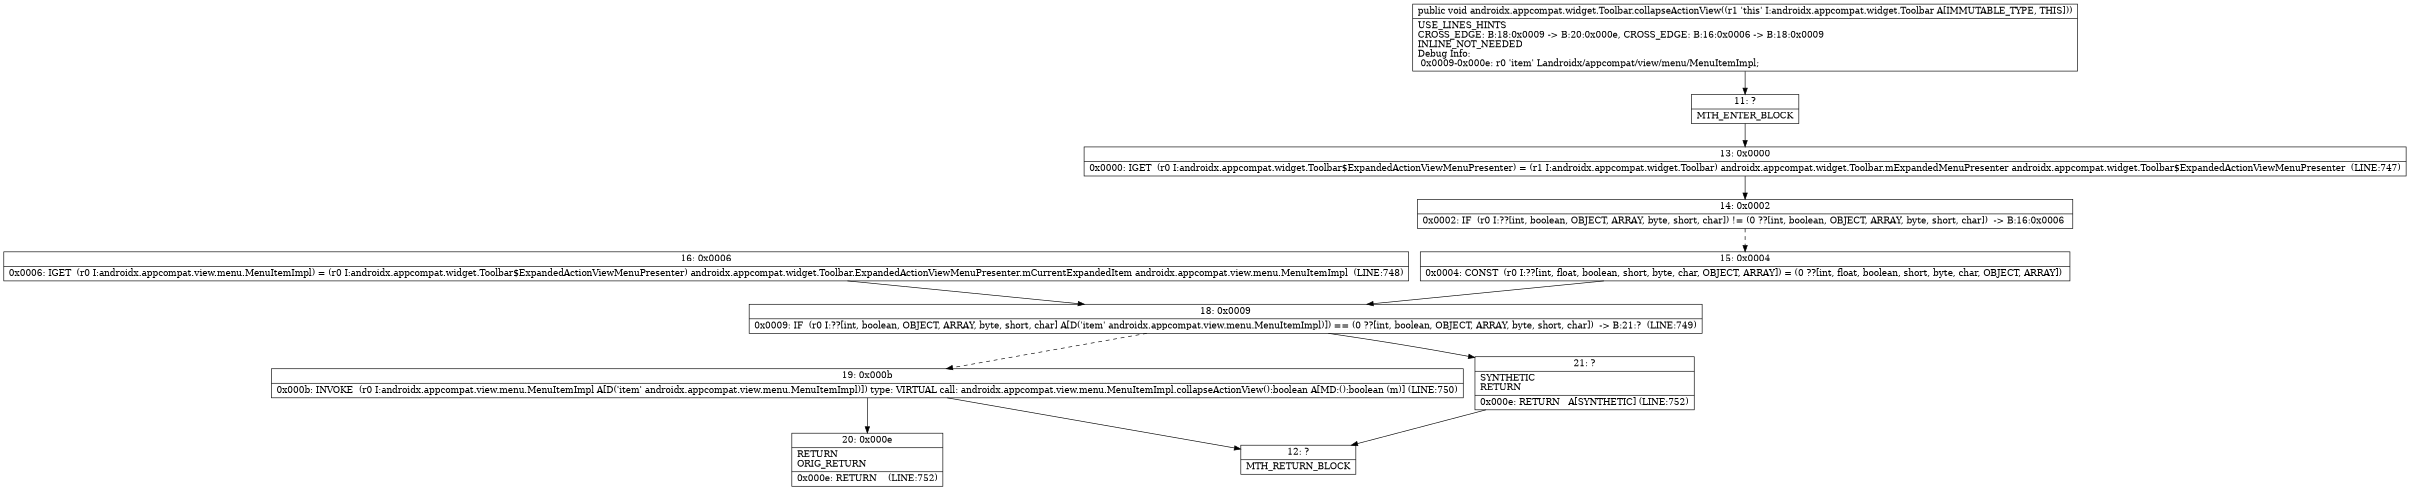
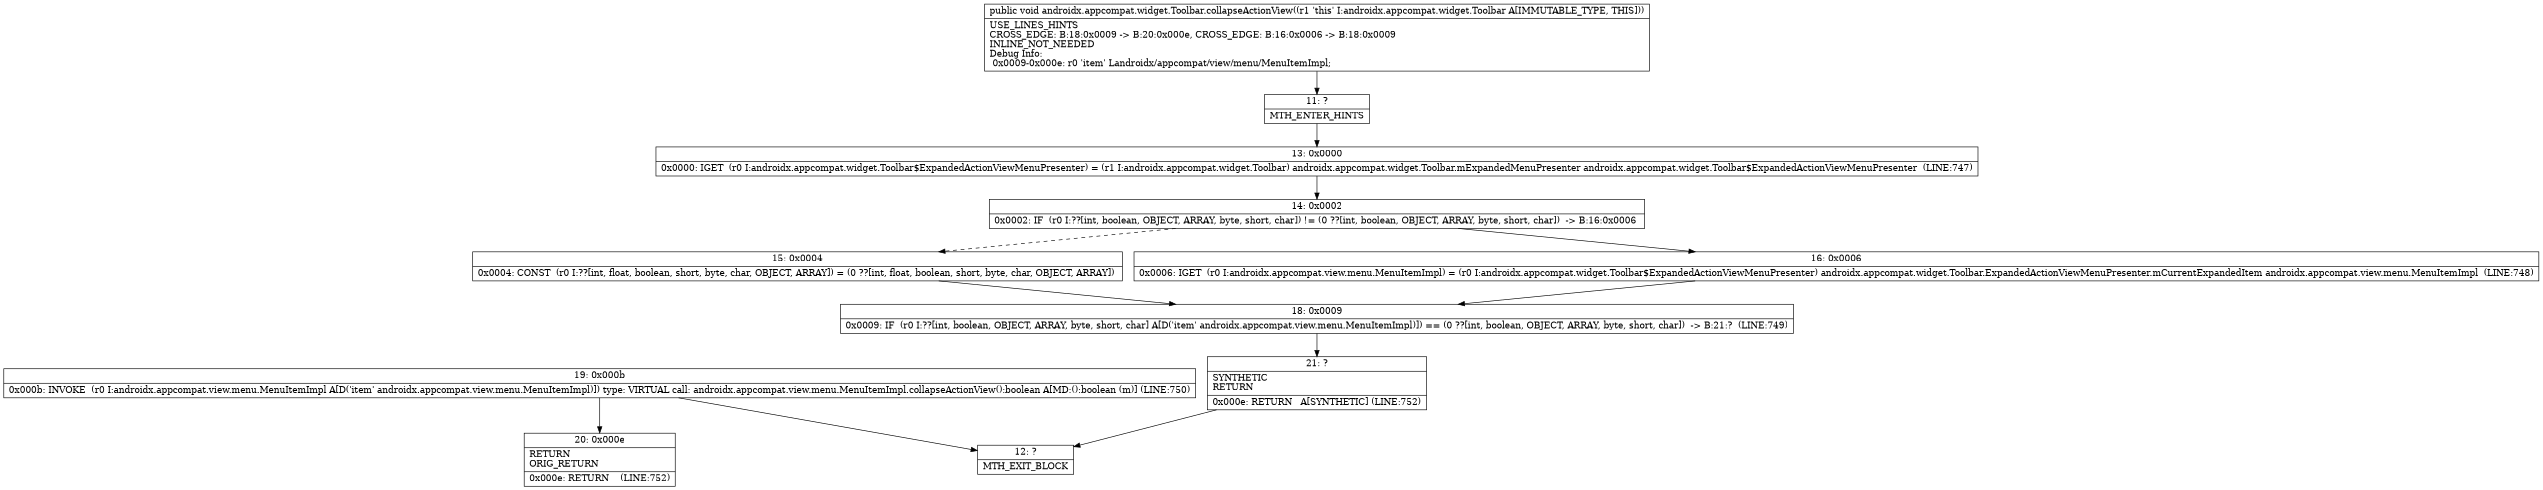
(1745, 116) -> (1317, 116)
none -> (1574, 240)
(1050, 350) -> none
(1298, 467) -> (1026, 467)
